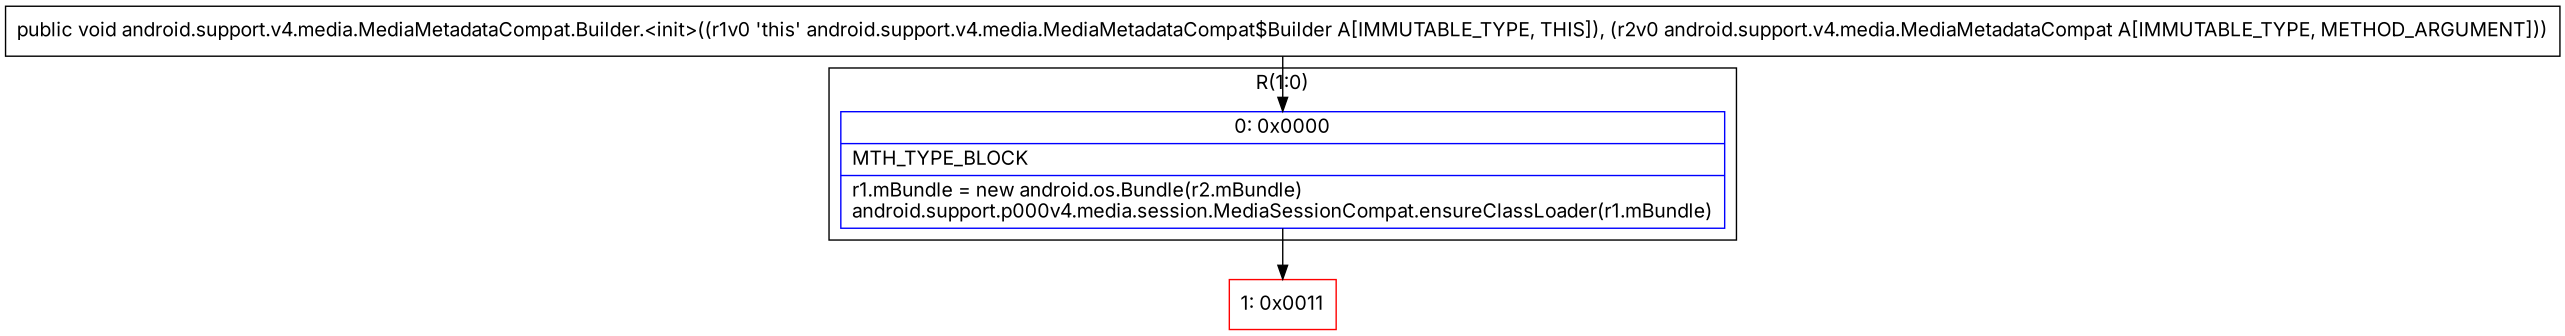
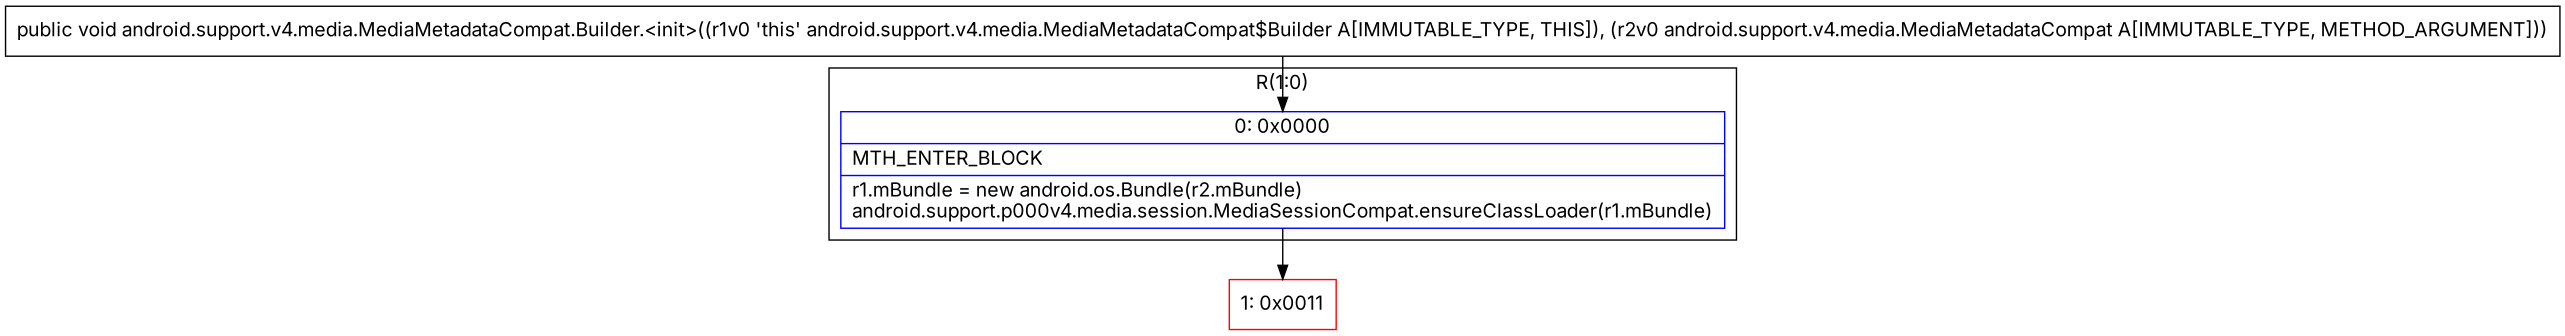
(941, 159) -> (948, 159)
